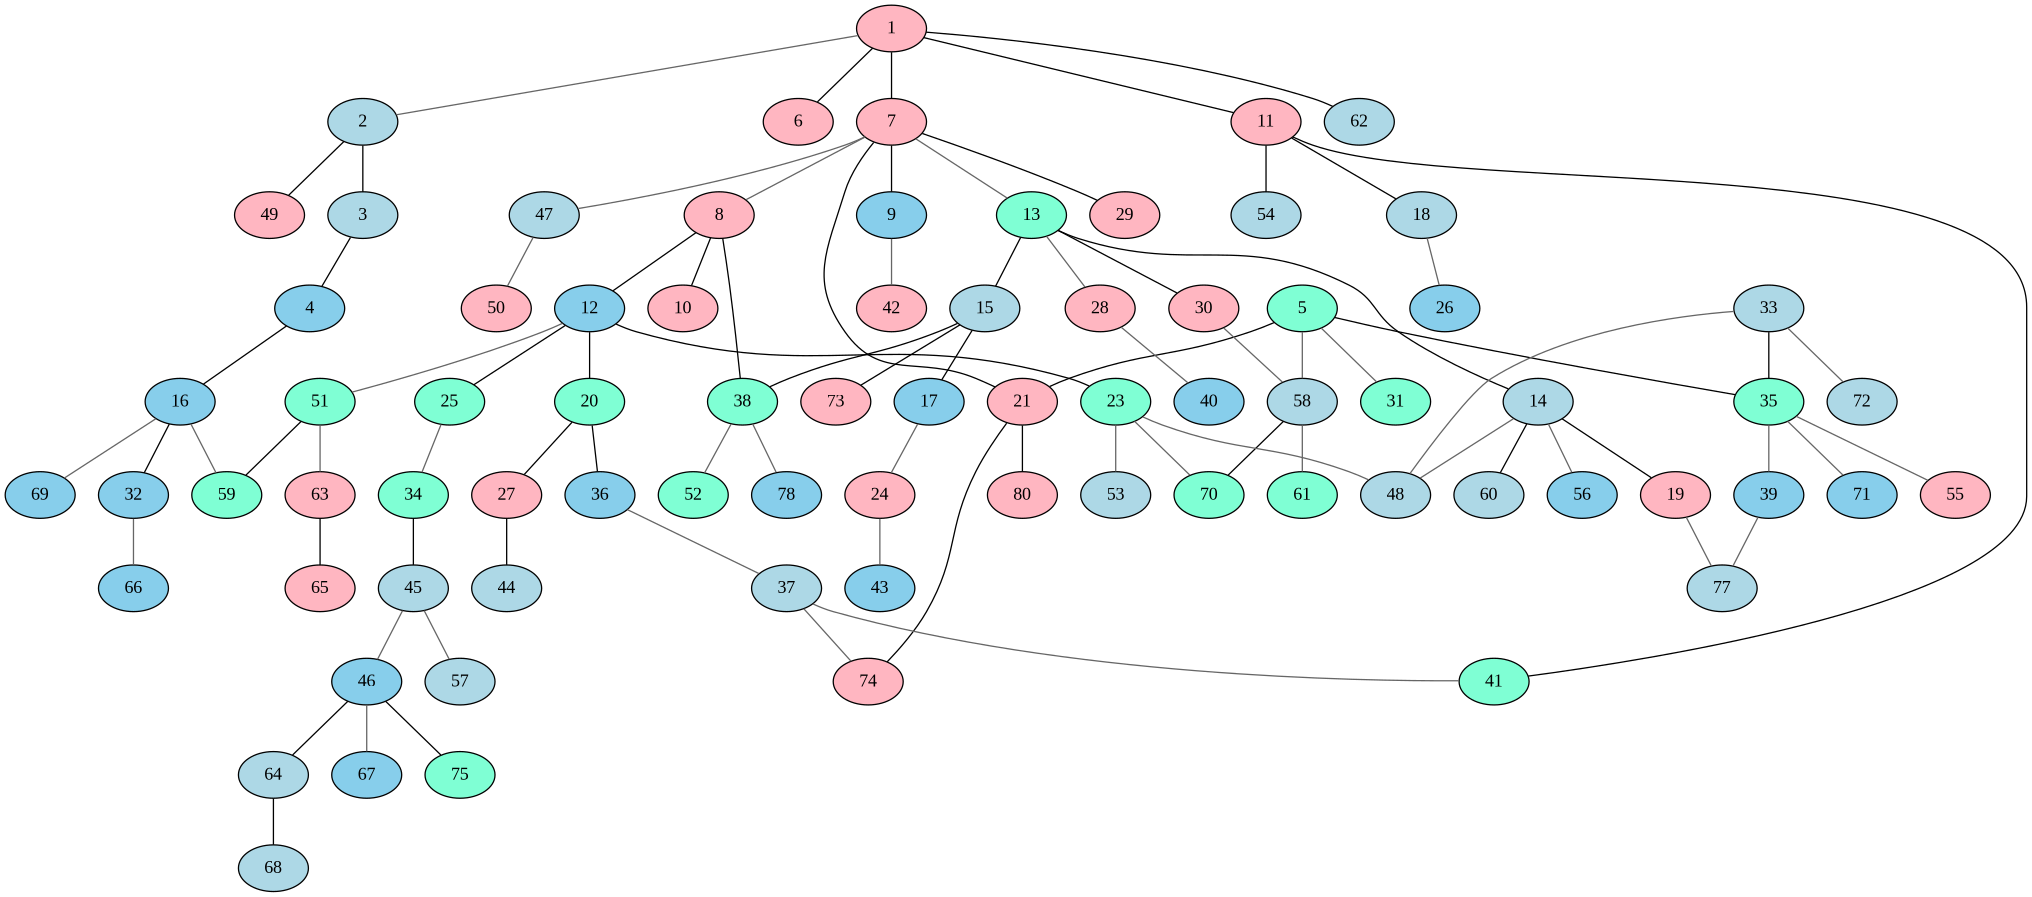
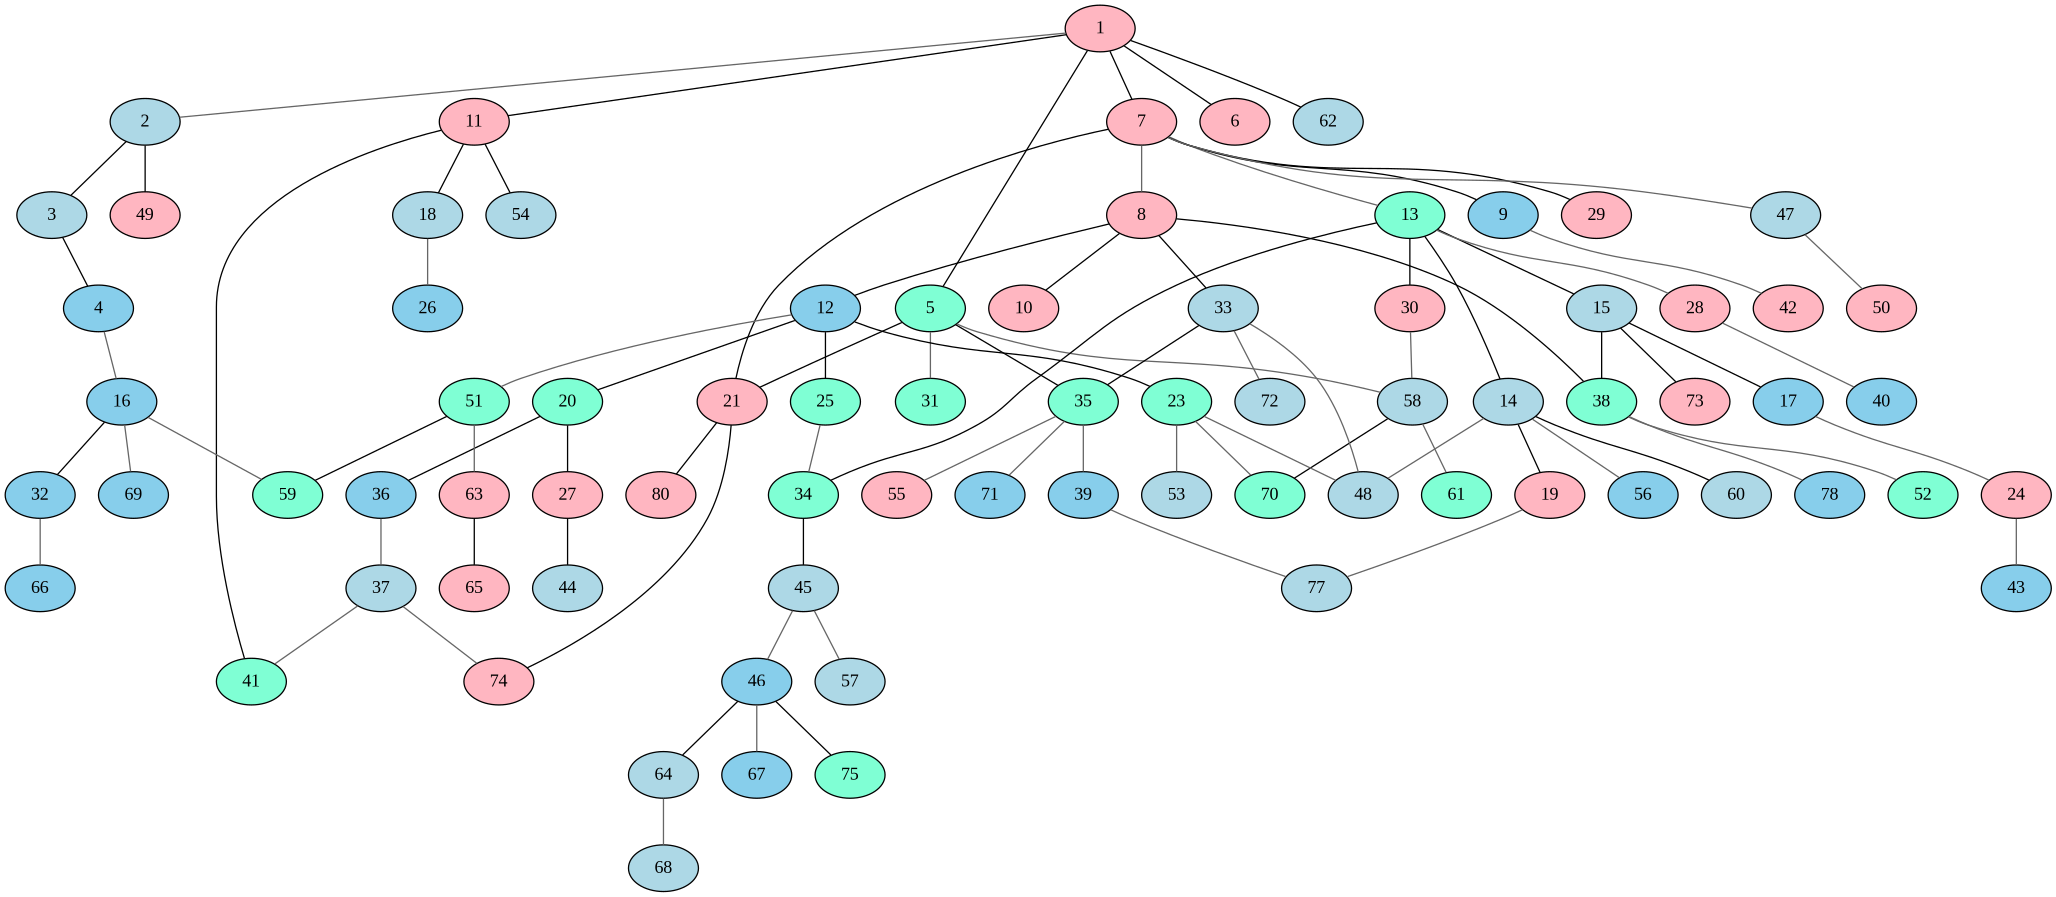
none -> (1015, 169)
none -> (1182, 262)
none -> (1095, 334)
(245, 355) -> (110, 355)
(273, 822) -> (663, 822)
